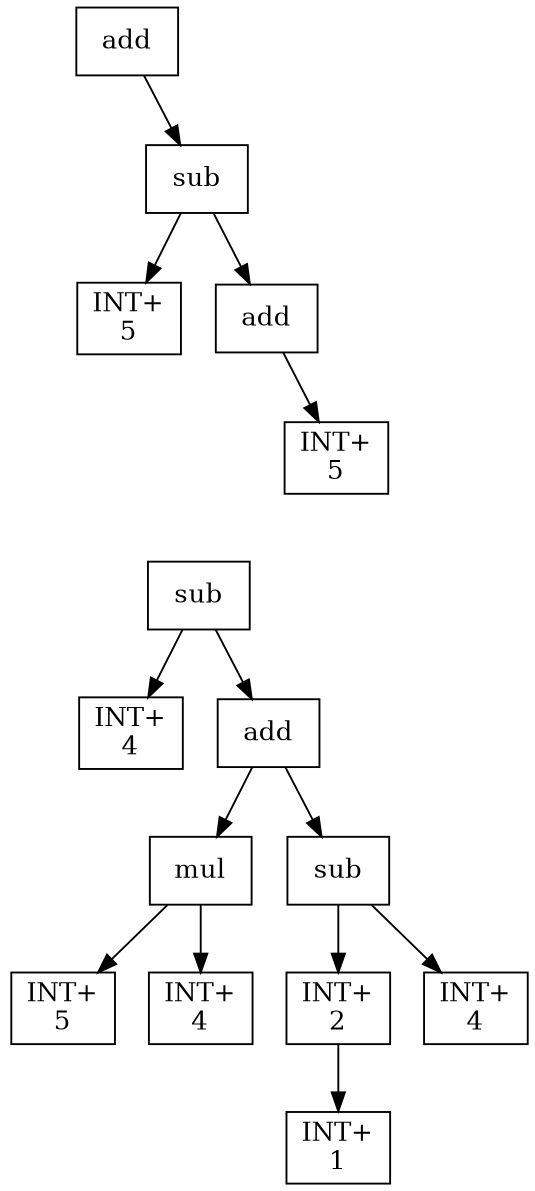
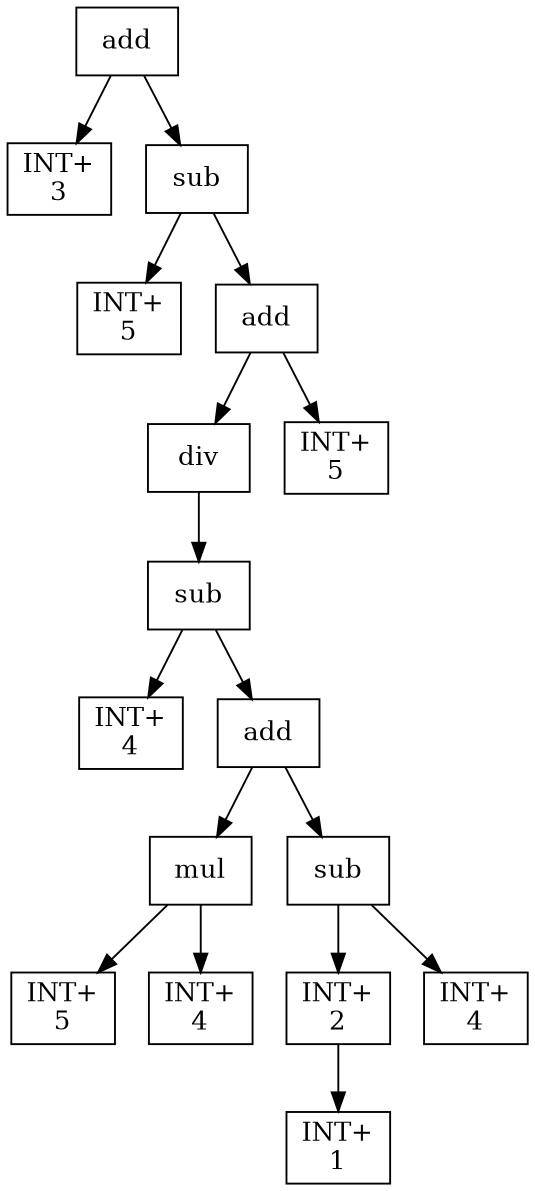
none -> (59, 179)
none -> (199, 458)
